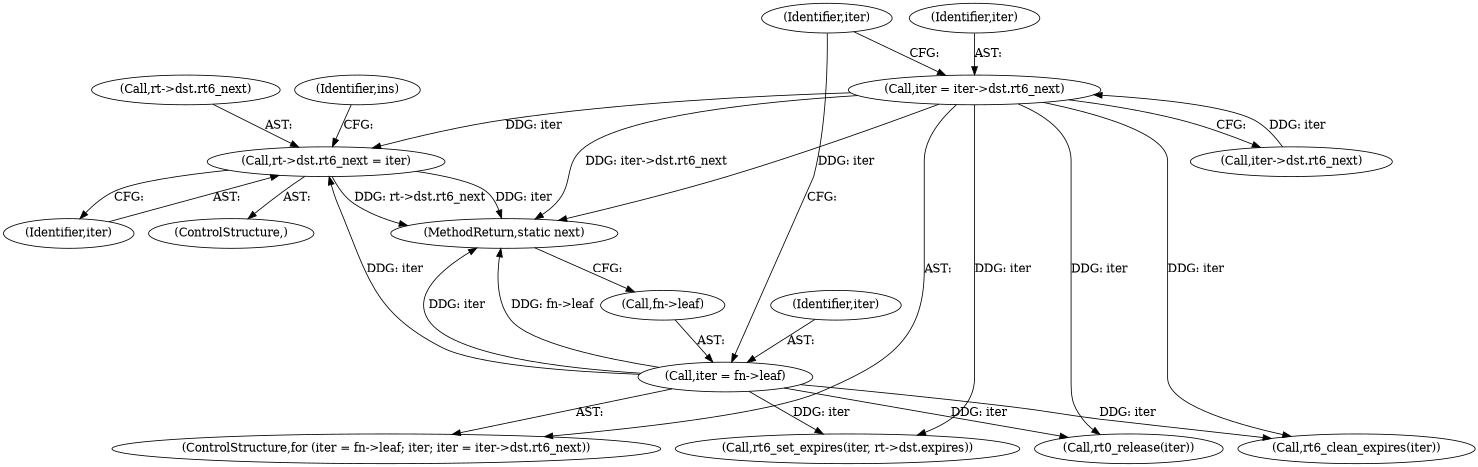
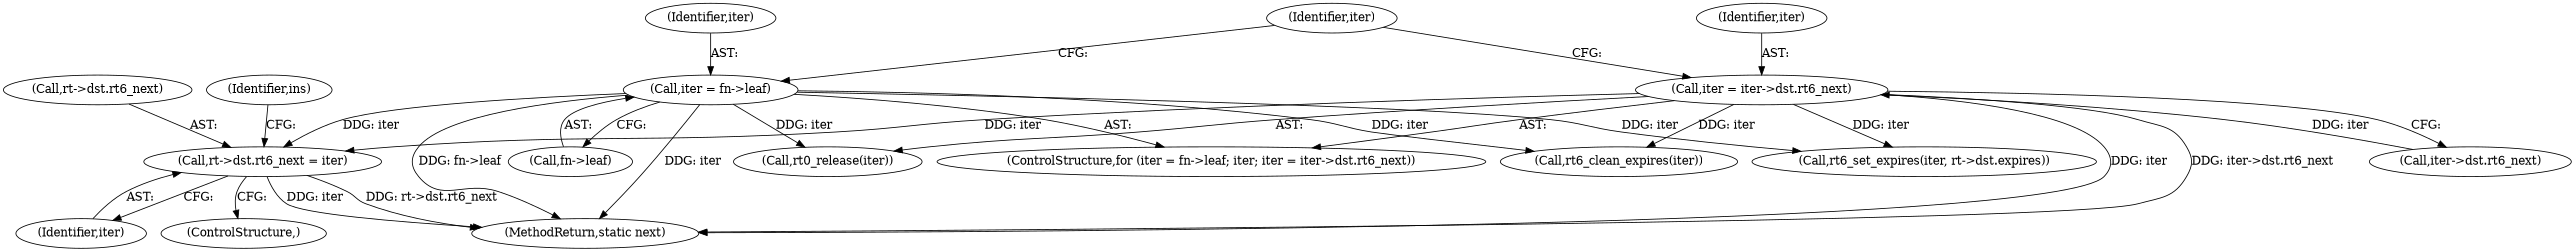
(299, 198) -> (254, 198)
(581, 268) -> (622, 117)
(1100, 269) -> (1291, 126)
